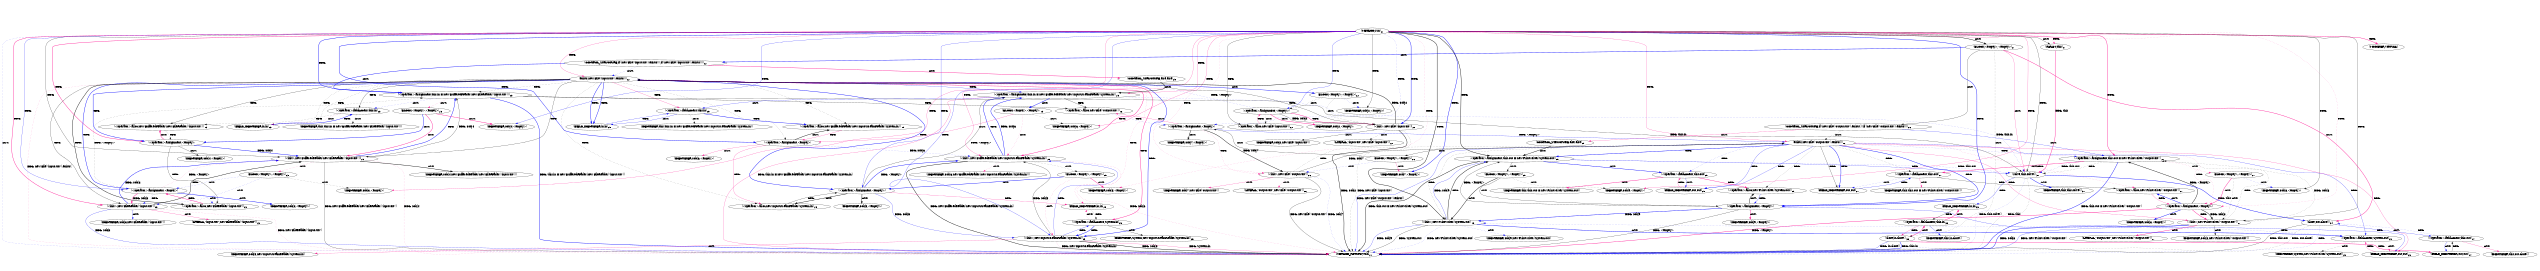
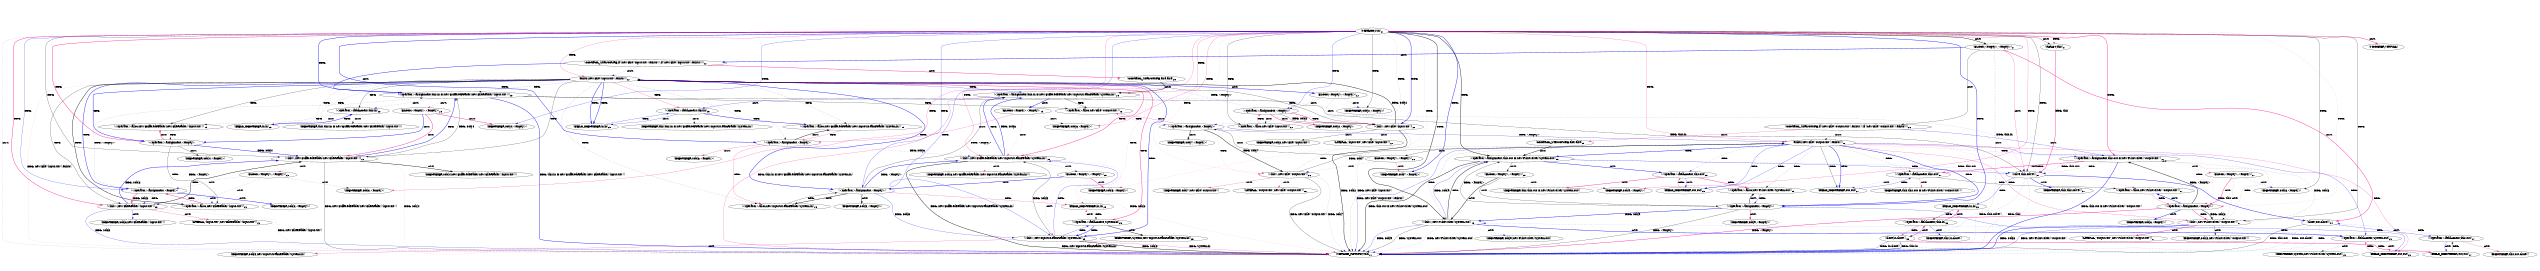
(2373, 39) -> (2373, 39)
(1124, 230) -> (1124, 230)
